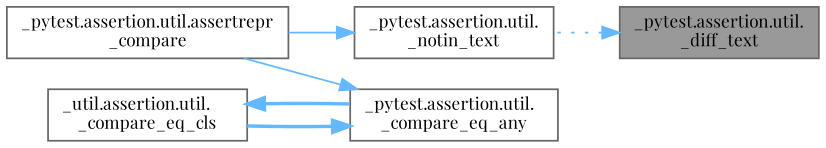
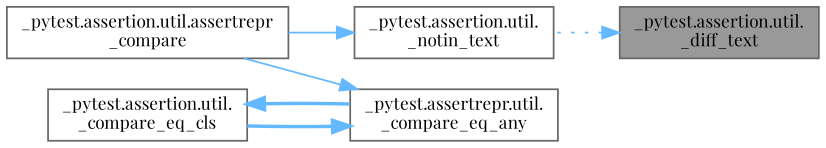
(148, 115) -> (148, 115)
(454, 115) -> (454, 115)
